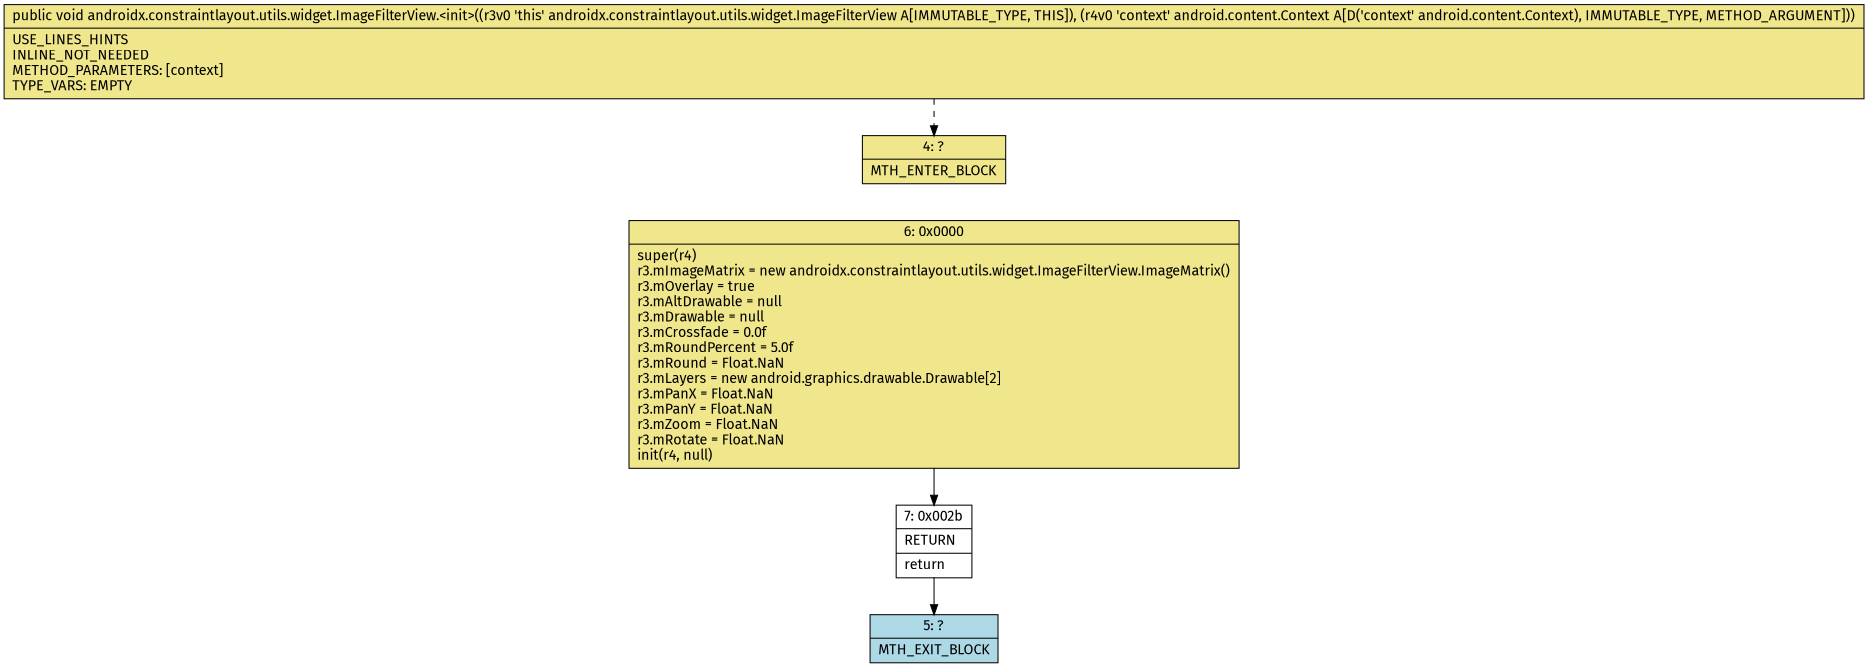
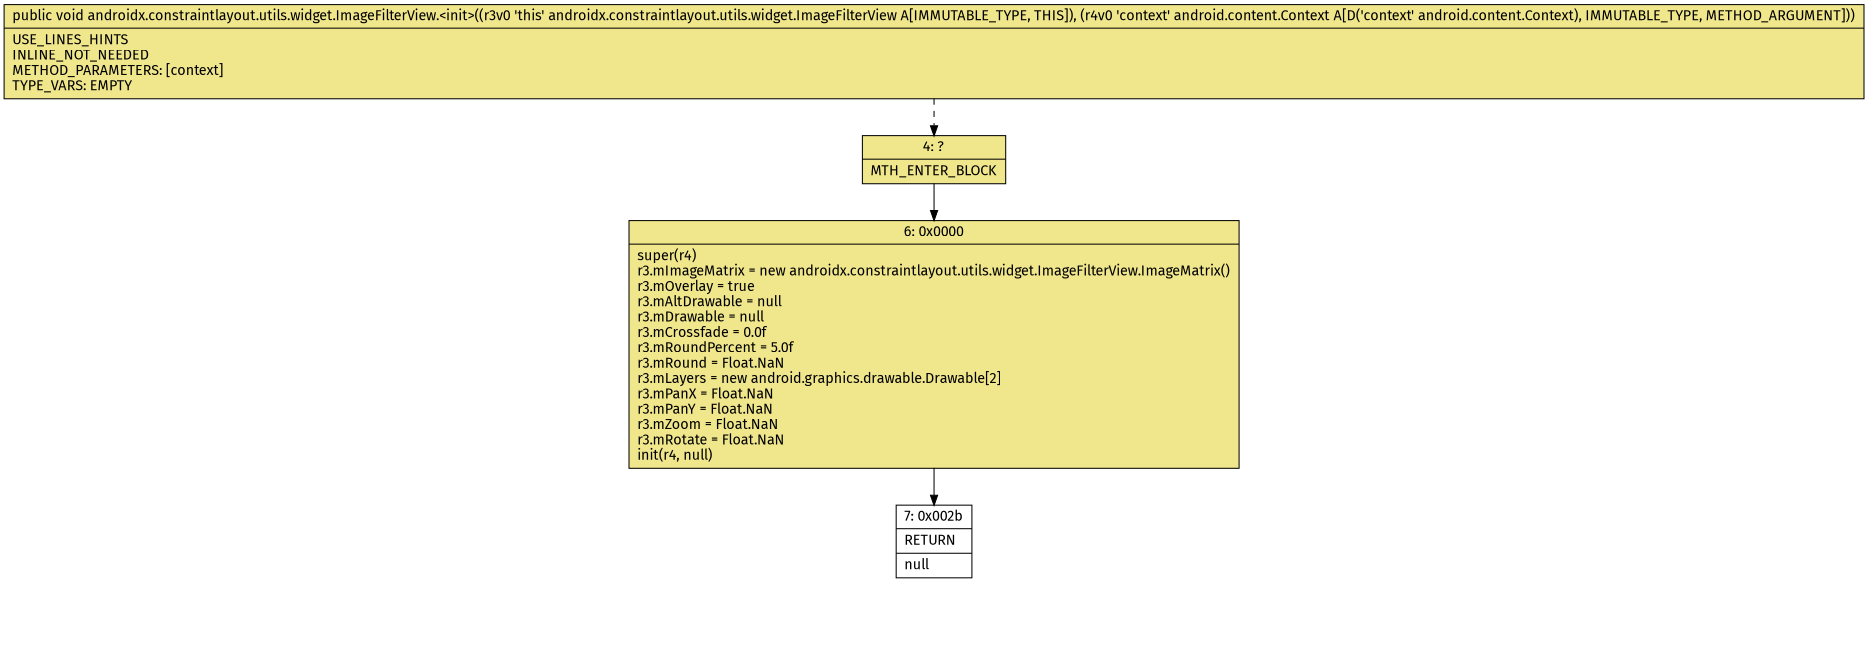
none -> (934, 197)
(925, 565) -> (917, 565)
(934, 639) -> none
